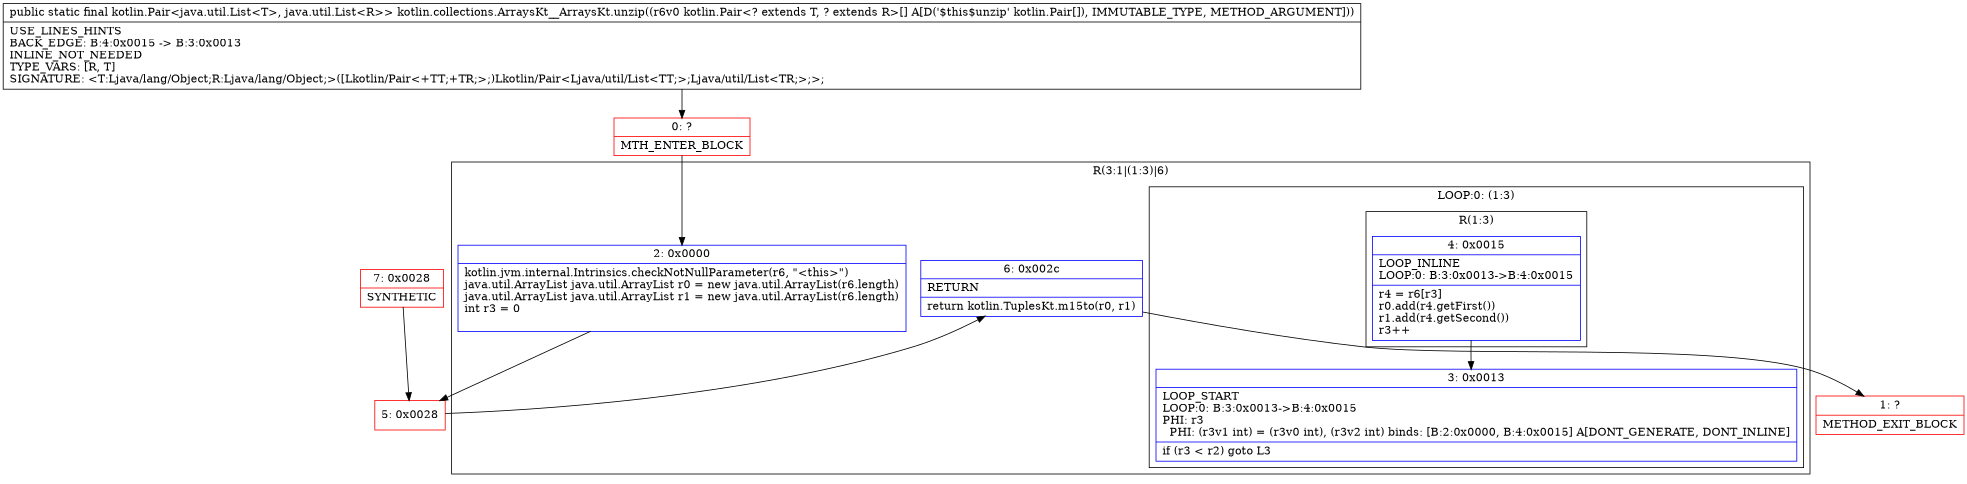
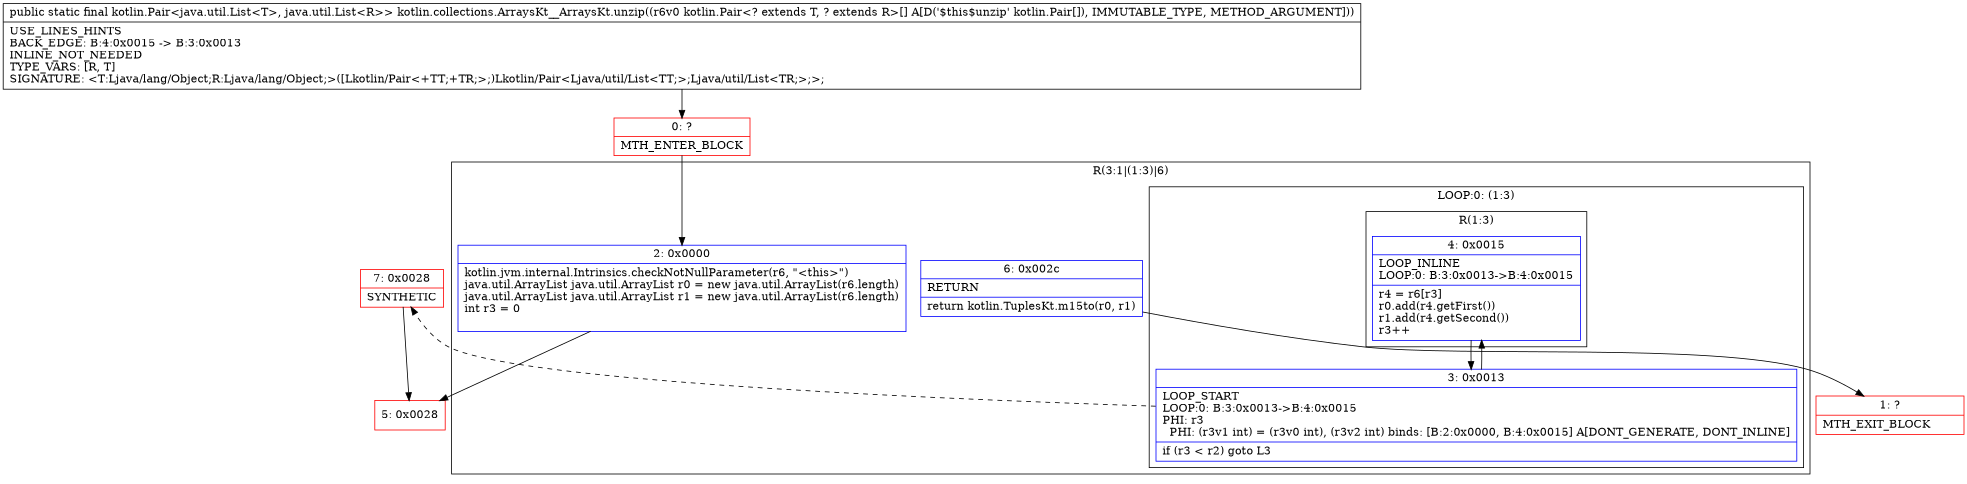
none -> (1482, 359)
(716, 389) -> none
none -> (777, 389)
(1890, 424) -> (1877, 424)
